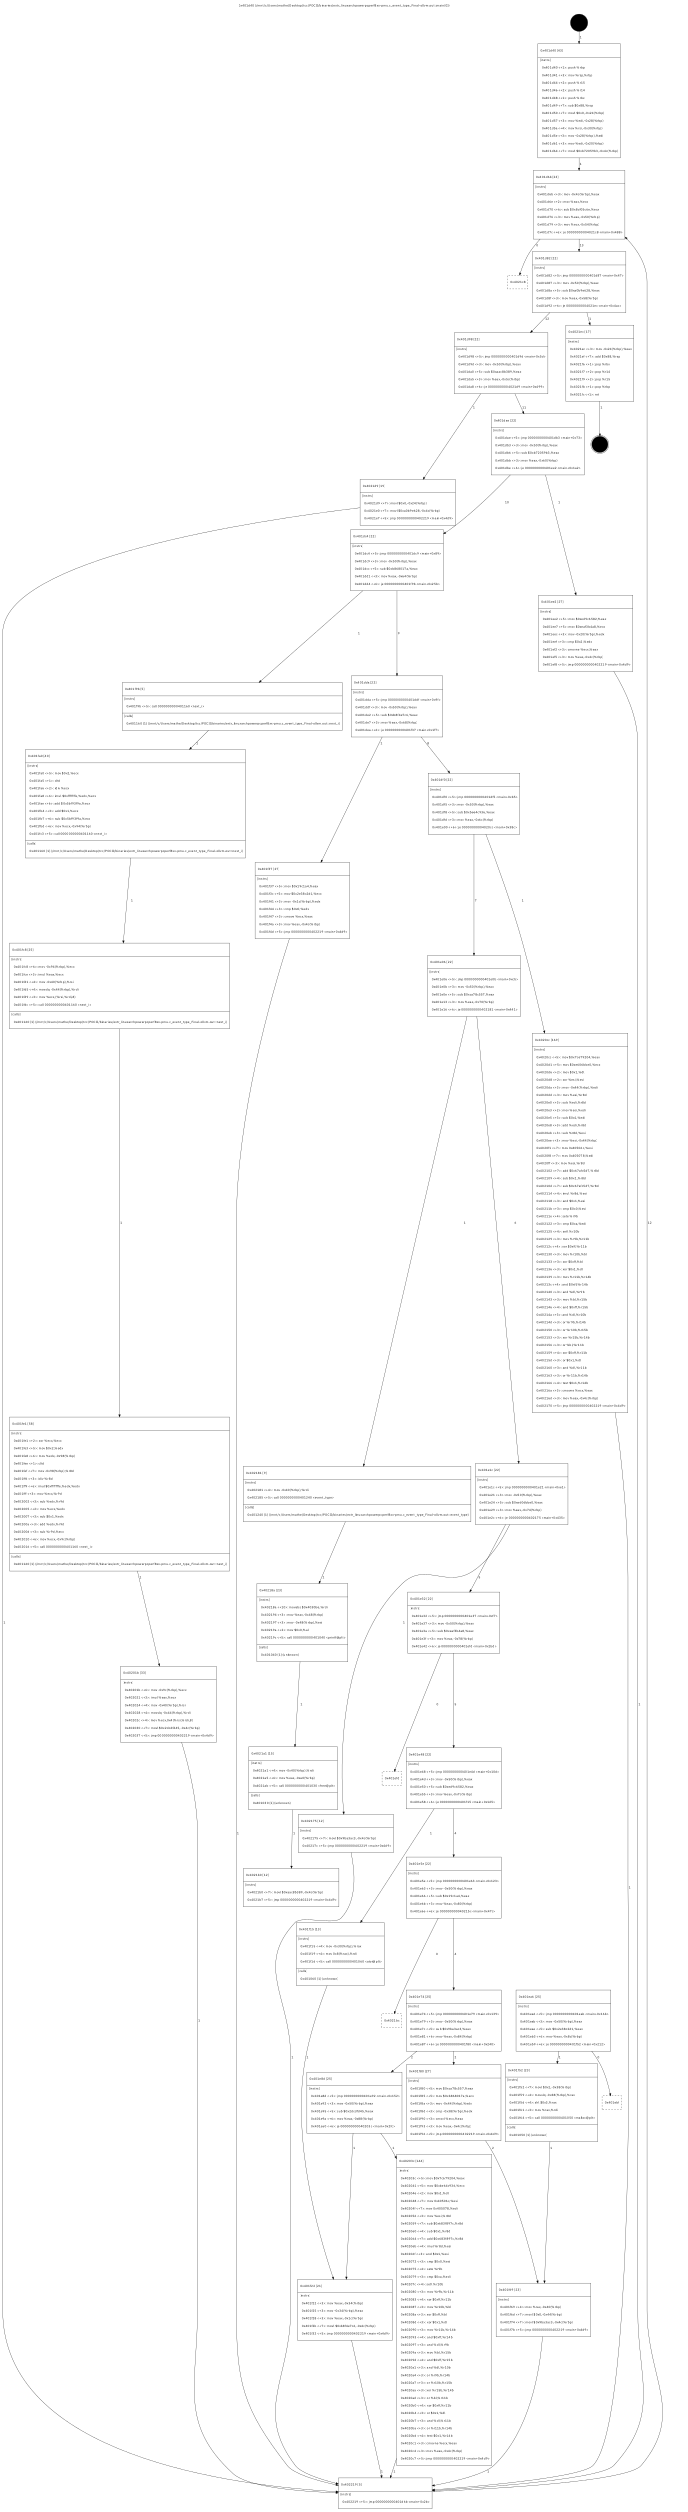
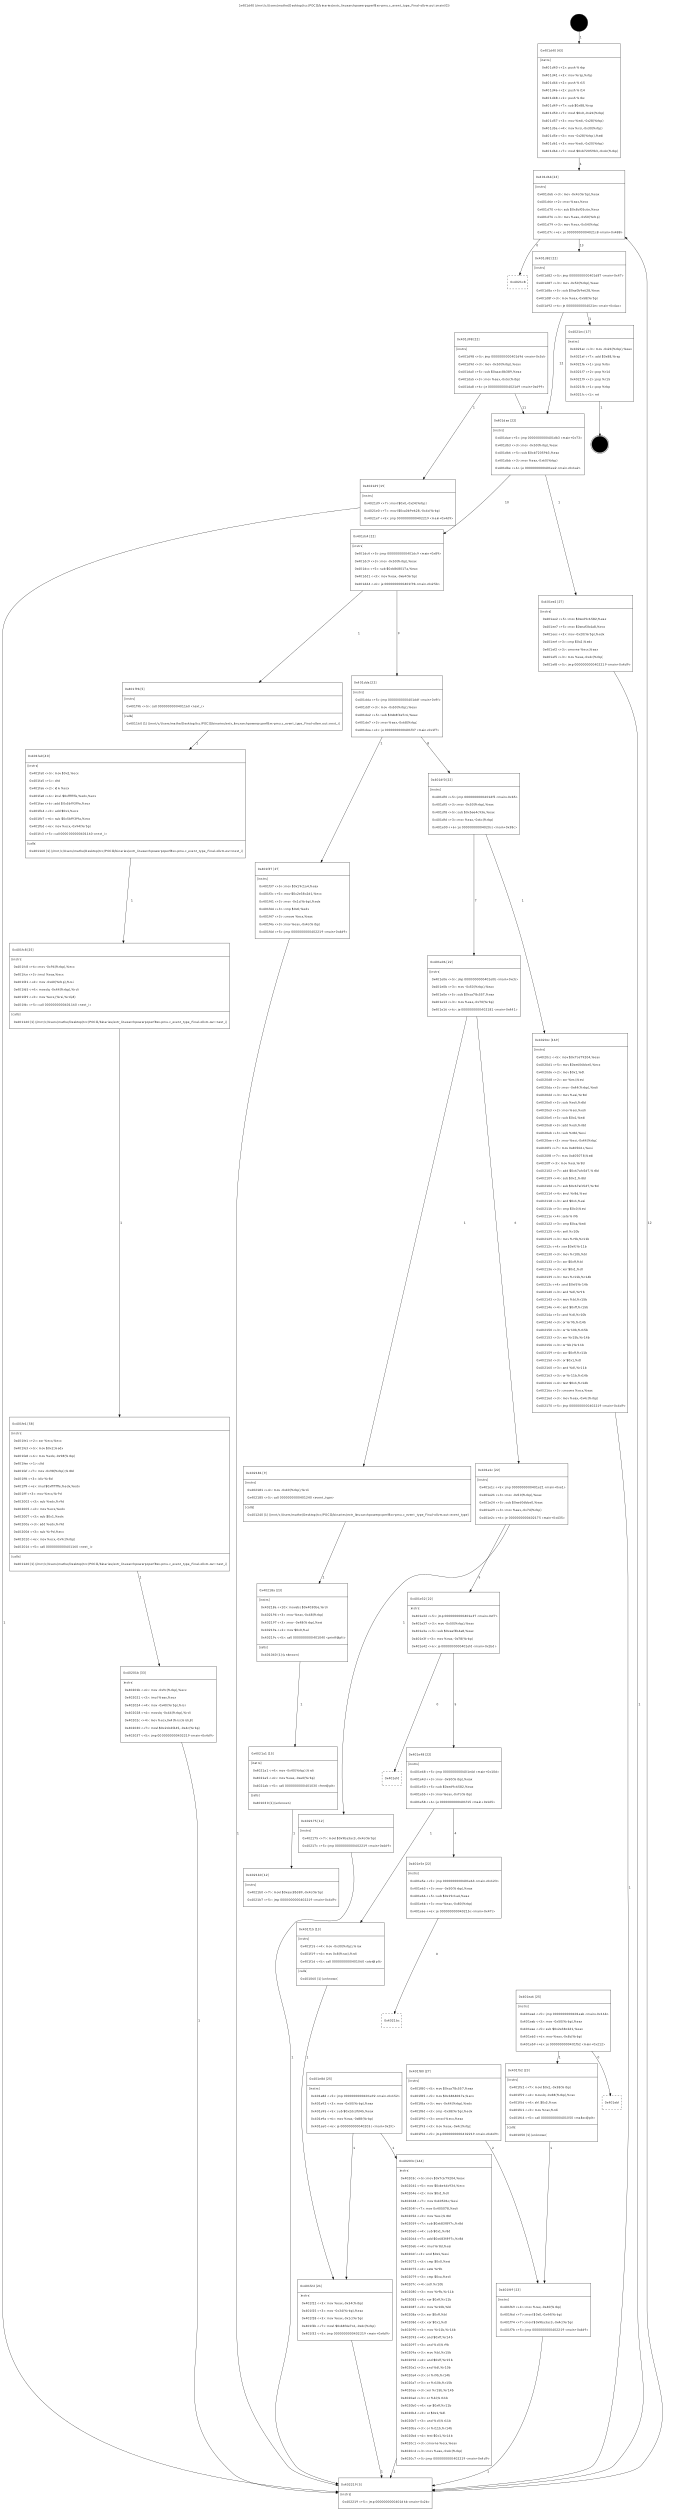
(541, 322) -> (553, 362)
(454, 2020) -> none
